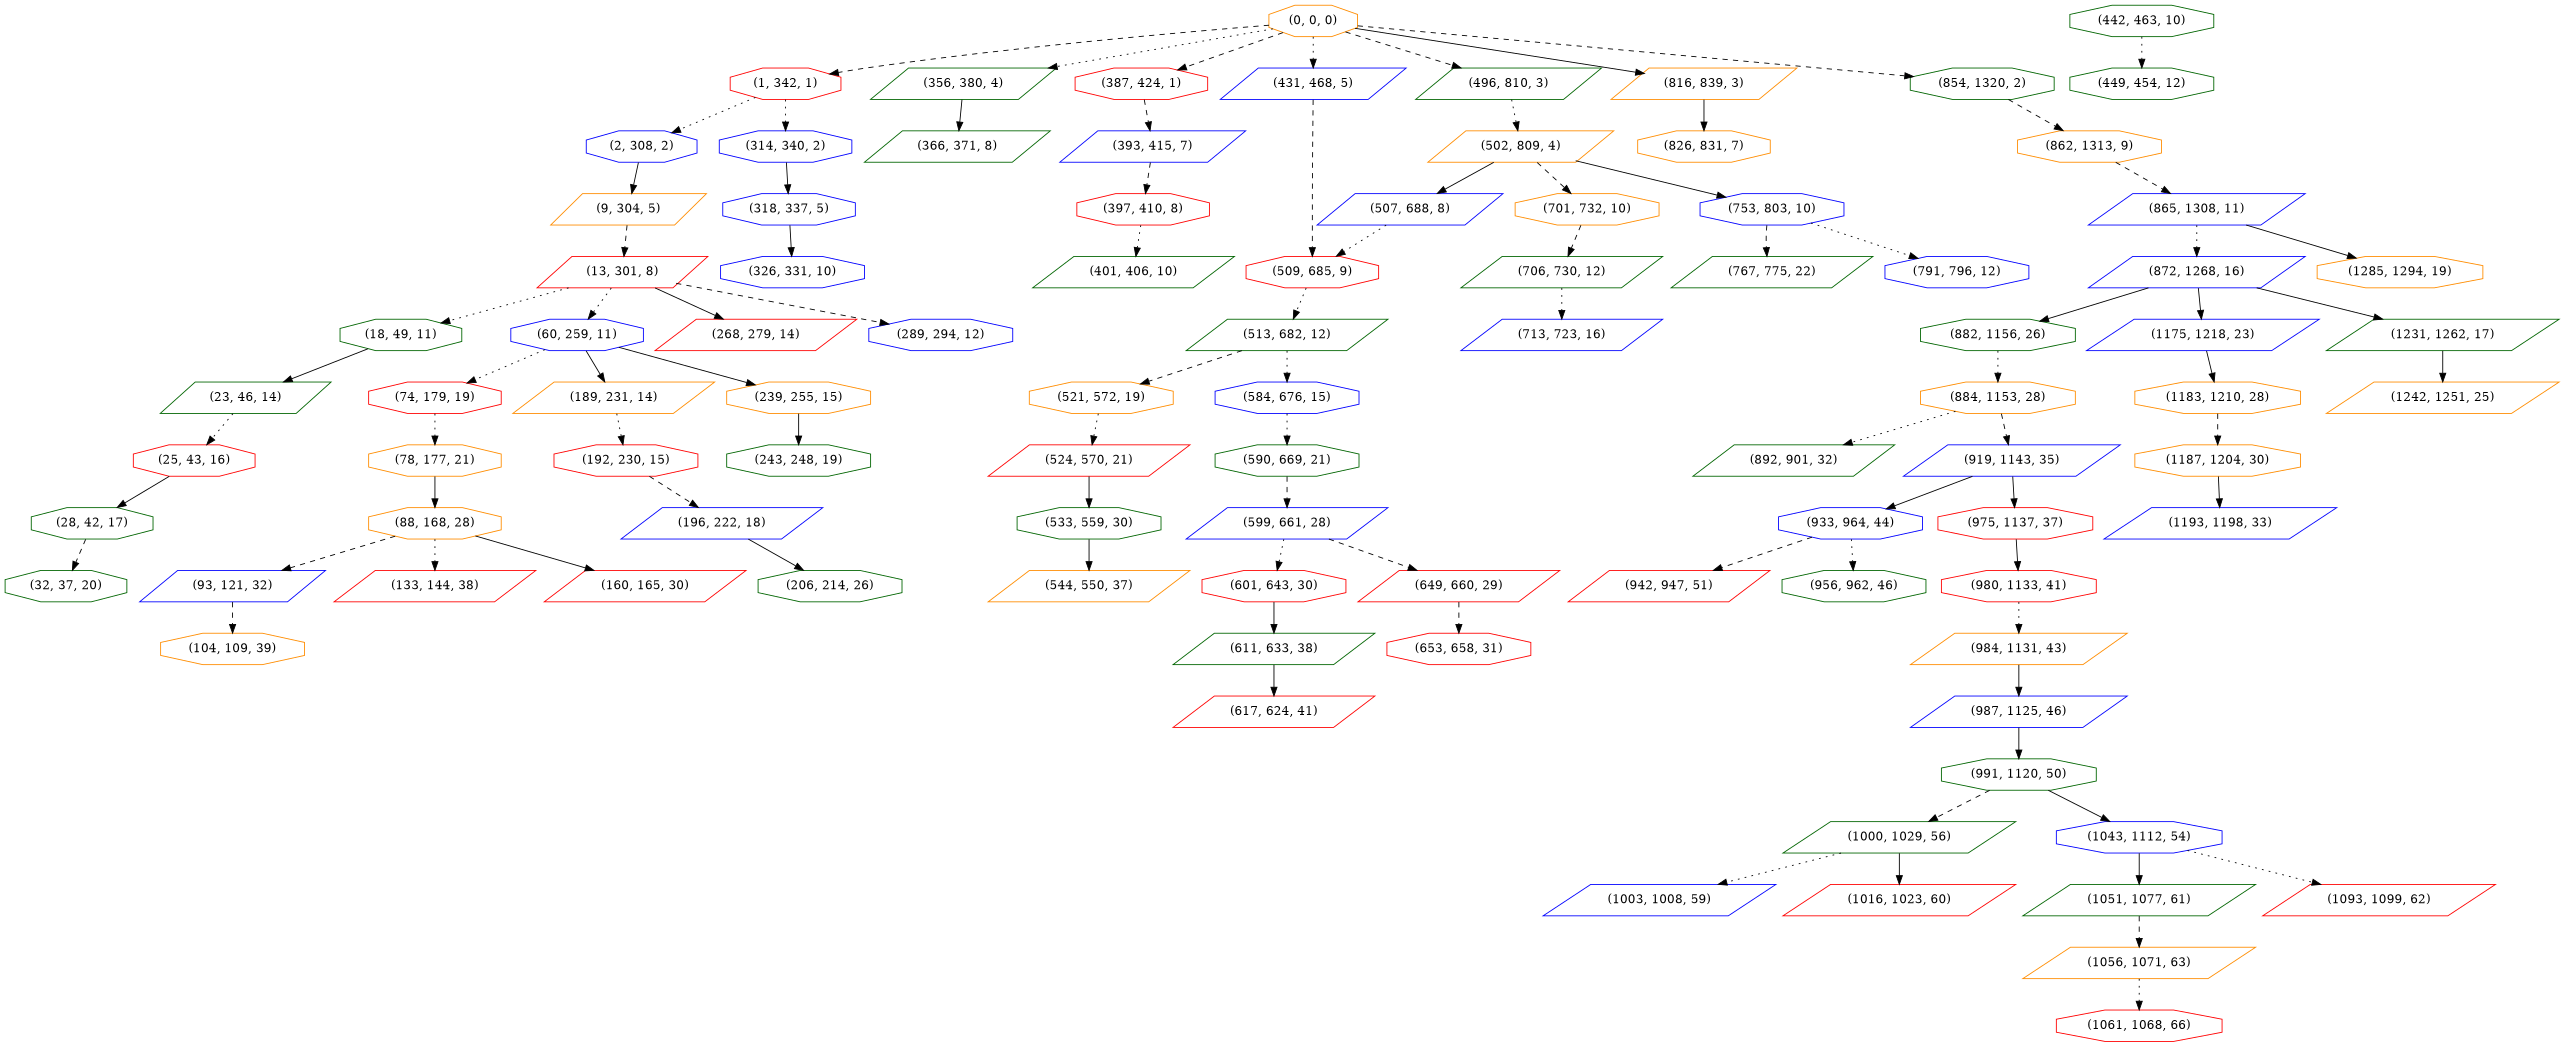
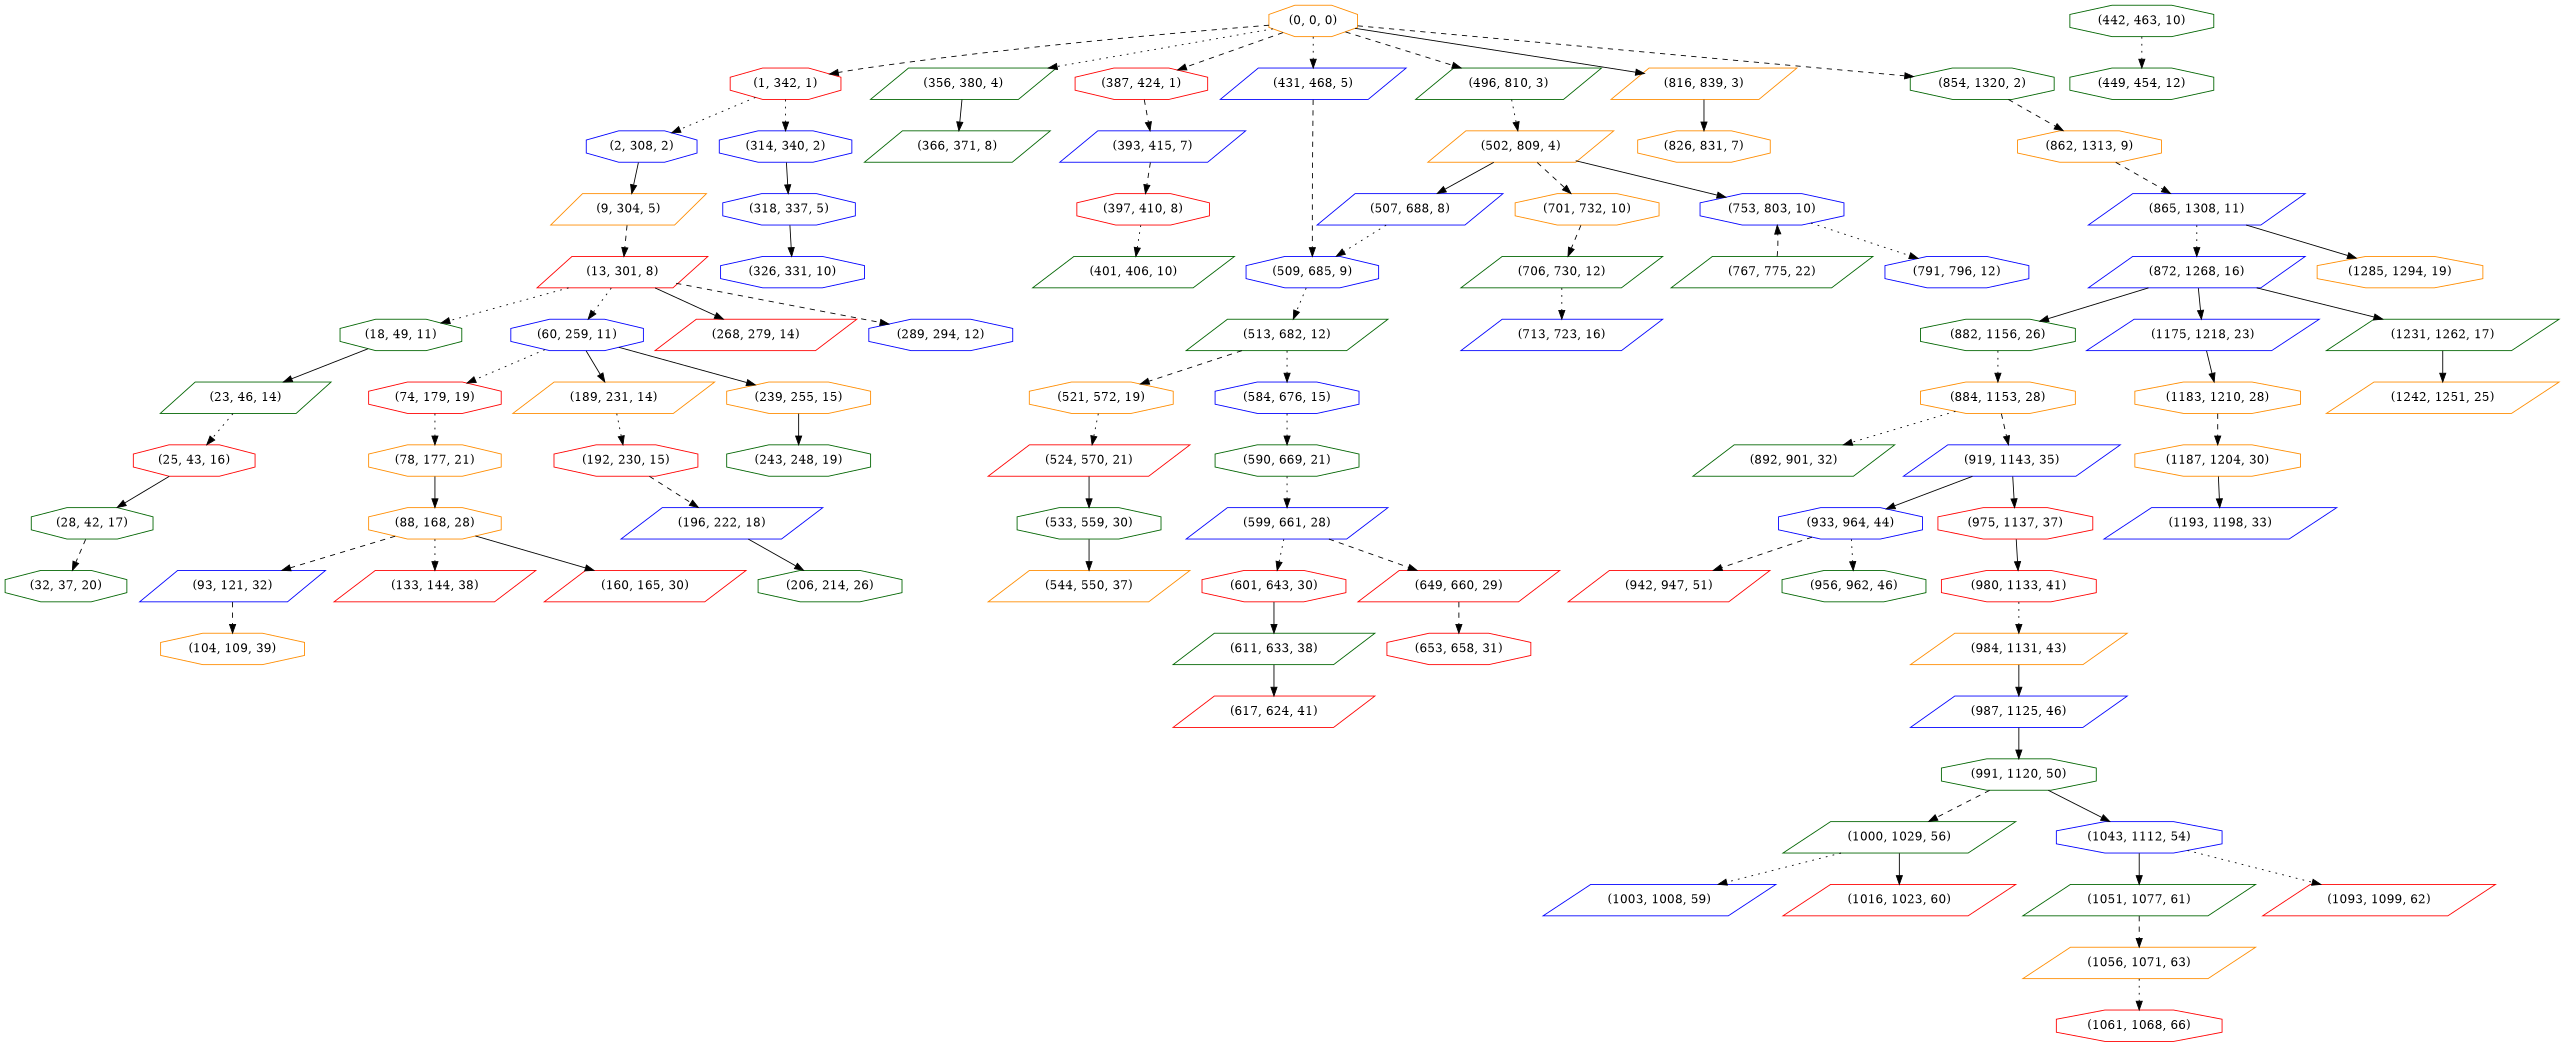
(1766, 236) -> (1778, 245)
(1312, 272) -> (1312, 272)
(1287, 488) -> (1287, 488)
